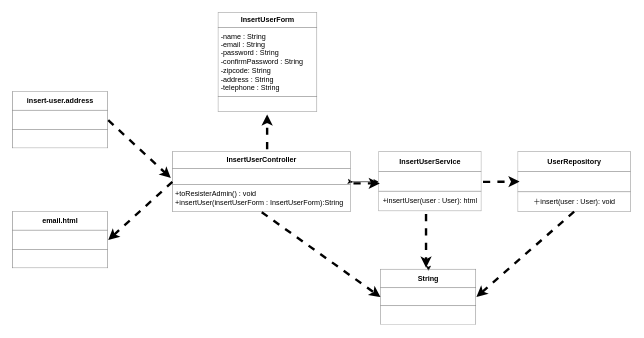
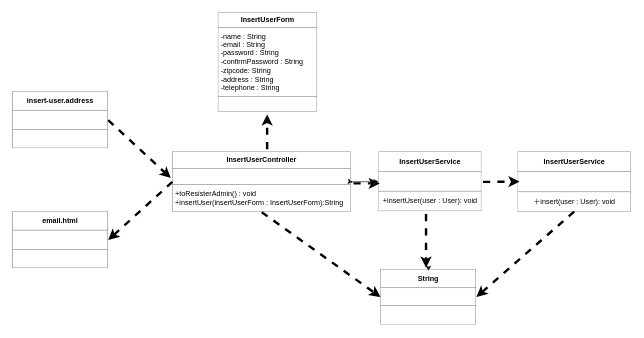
(433, 160) -> (433, 160)
(566, 160) -> (566, 160)
